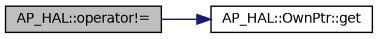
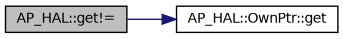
(83, 19) -> (66, 19)
